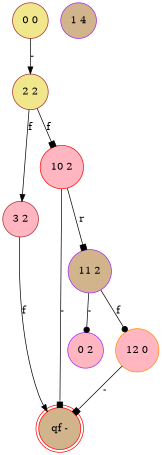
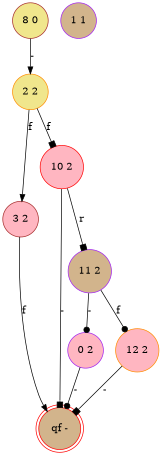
(30, 21) -> (30, 21)
(79, 21) -> (79, 21)
(30, 92) -> (30, 92)
(137, 350) -> (137, 350)
none -> (74, 385)
